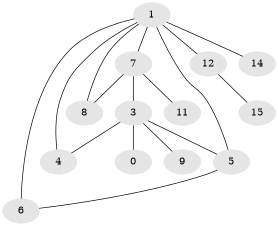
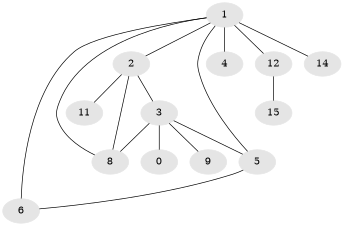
(133, 64) -> (131, 64)
(96, 138) -> (135, 137)
